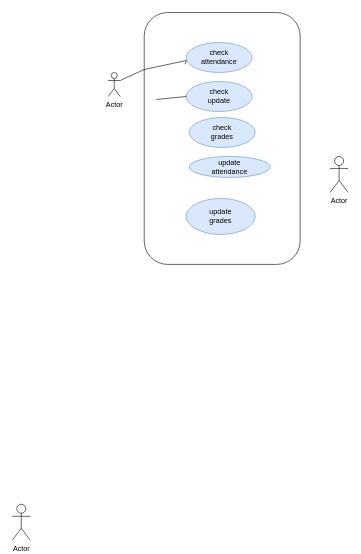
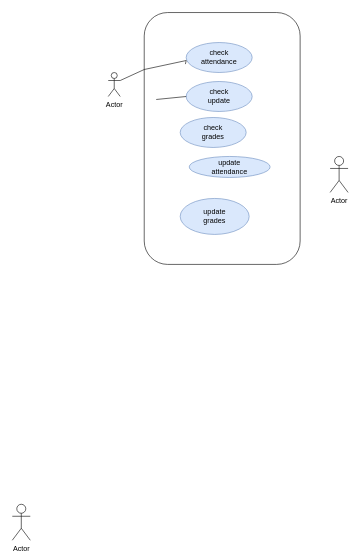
(222, 132) -> (213, 132)
(221, 216) -> (215, 216)
